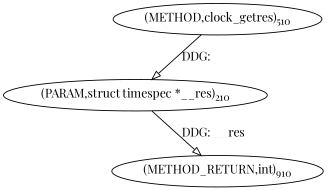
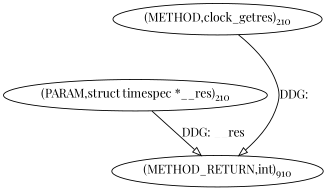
(283, 18) -> (283, 18)
(180, 54) -> (279, 91)
